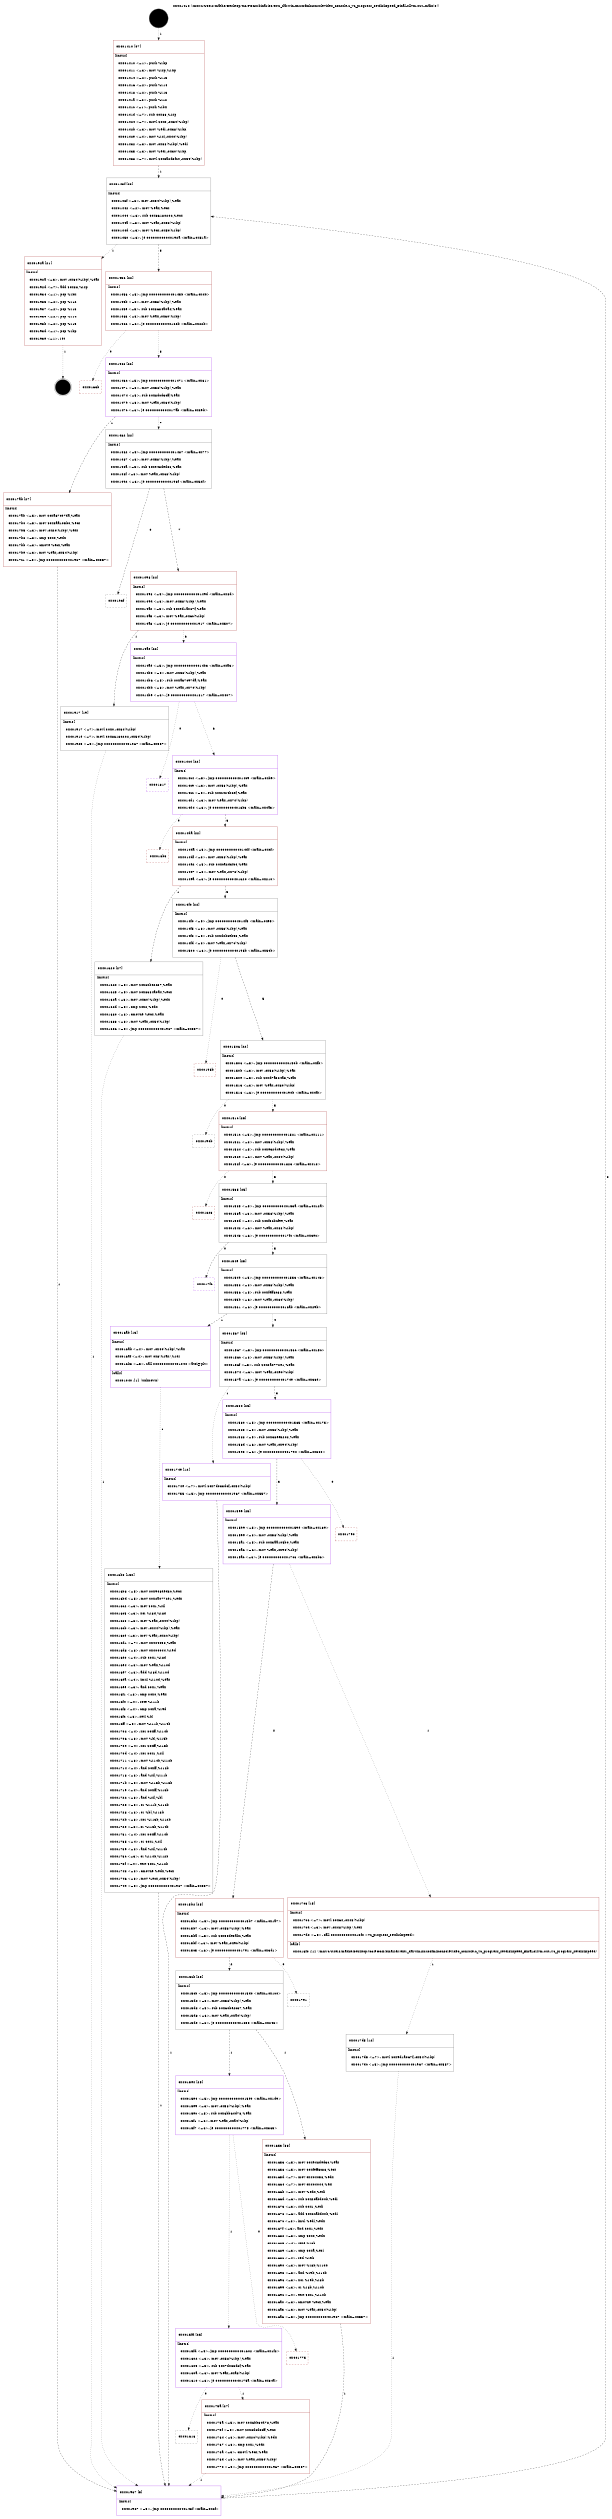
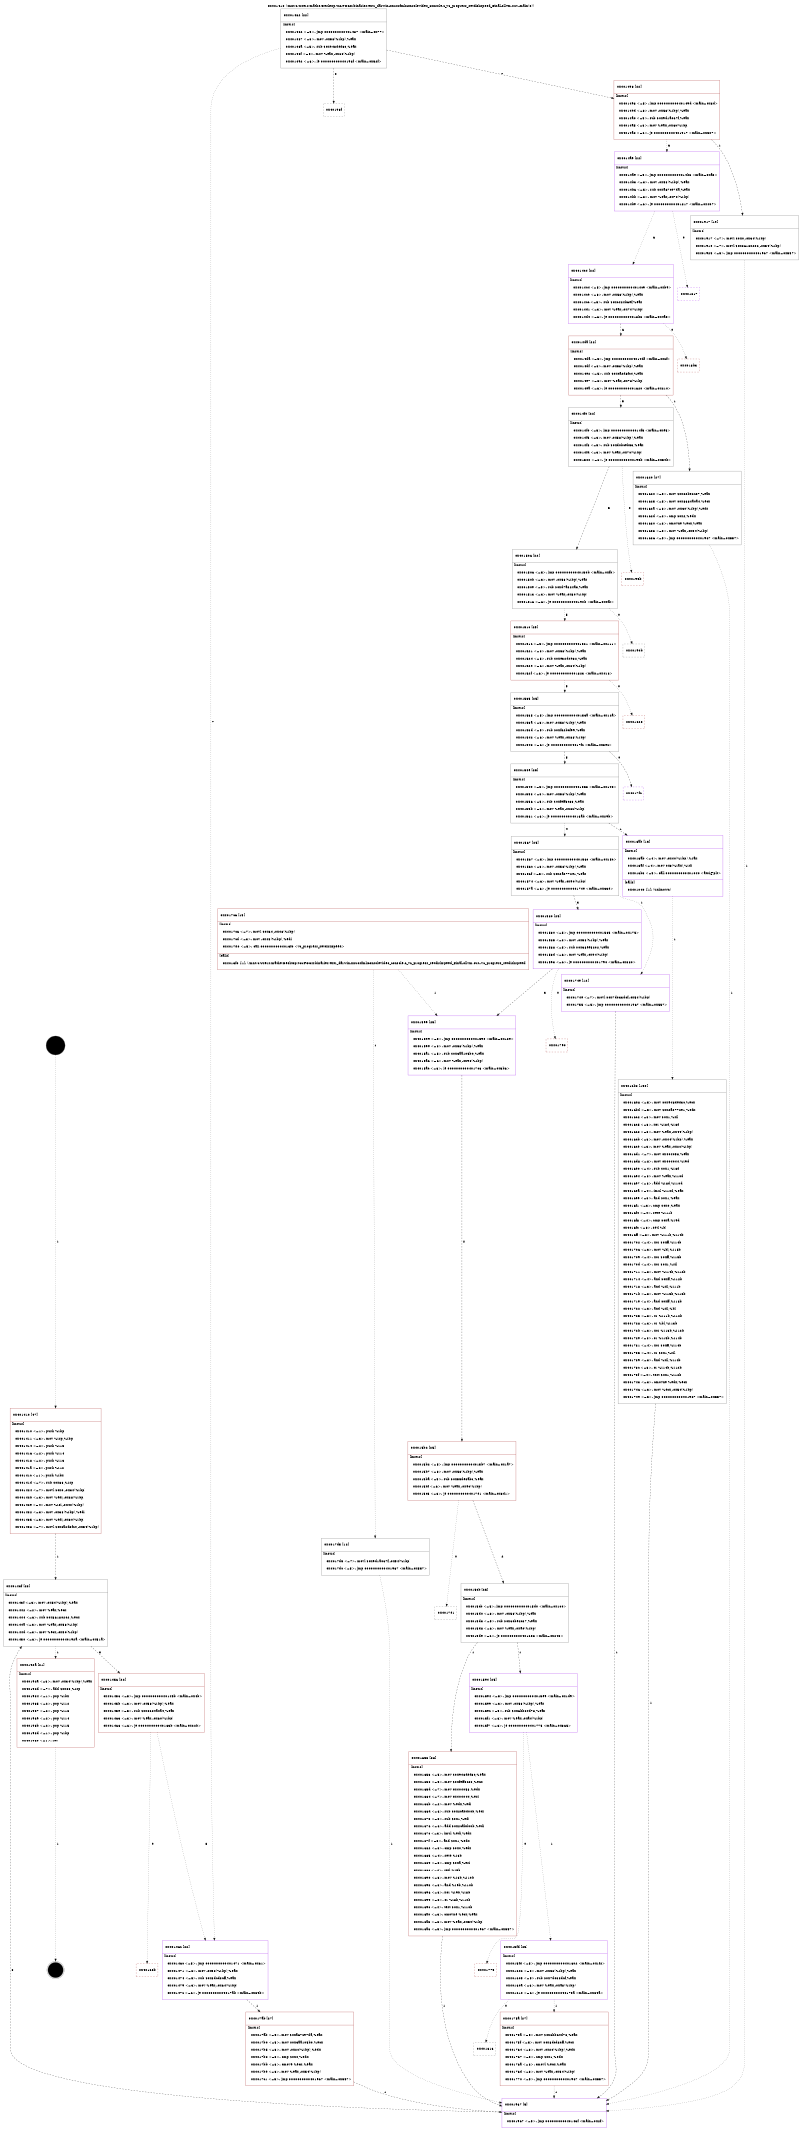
(159, 422) -> (211, 974)
(359, 1730) -> (417, 992)
